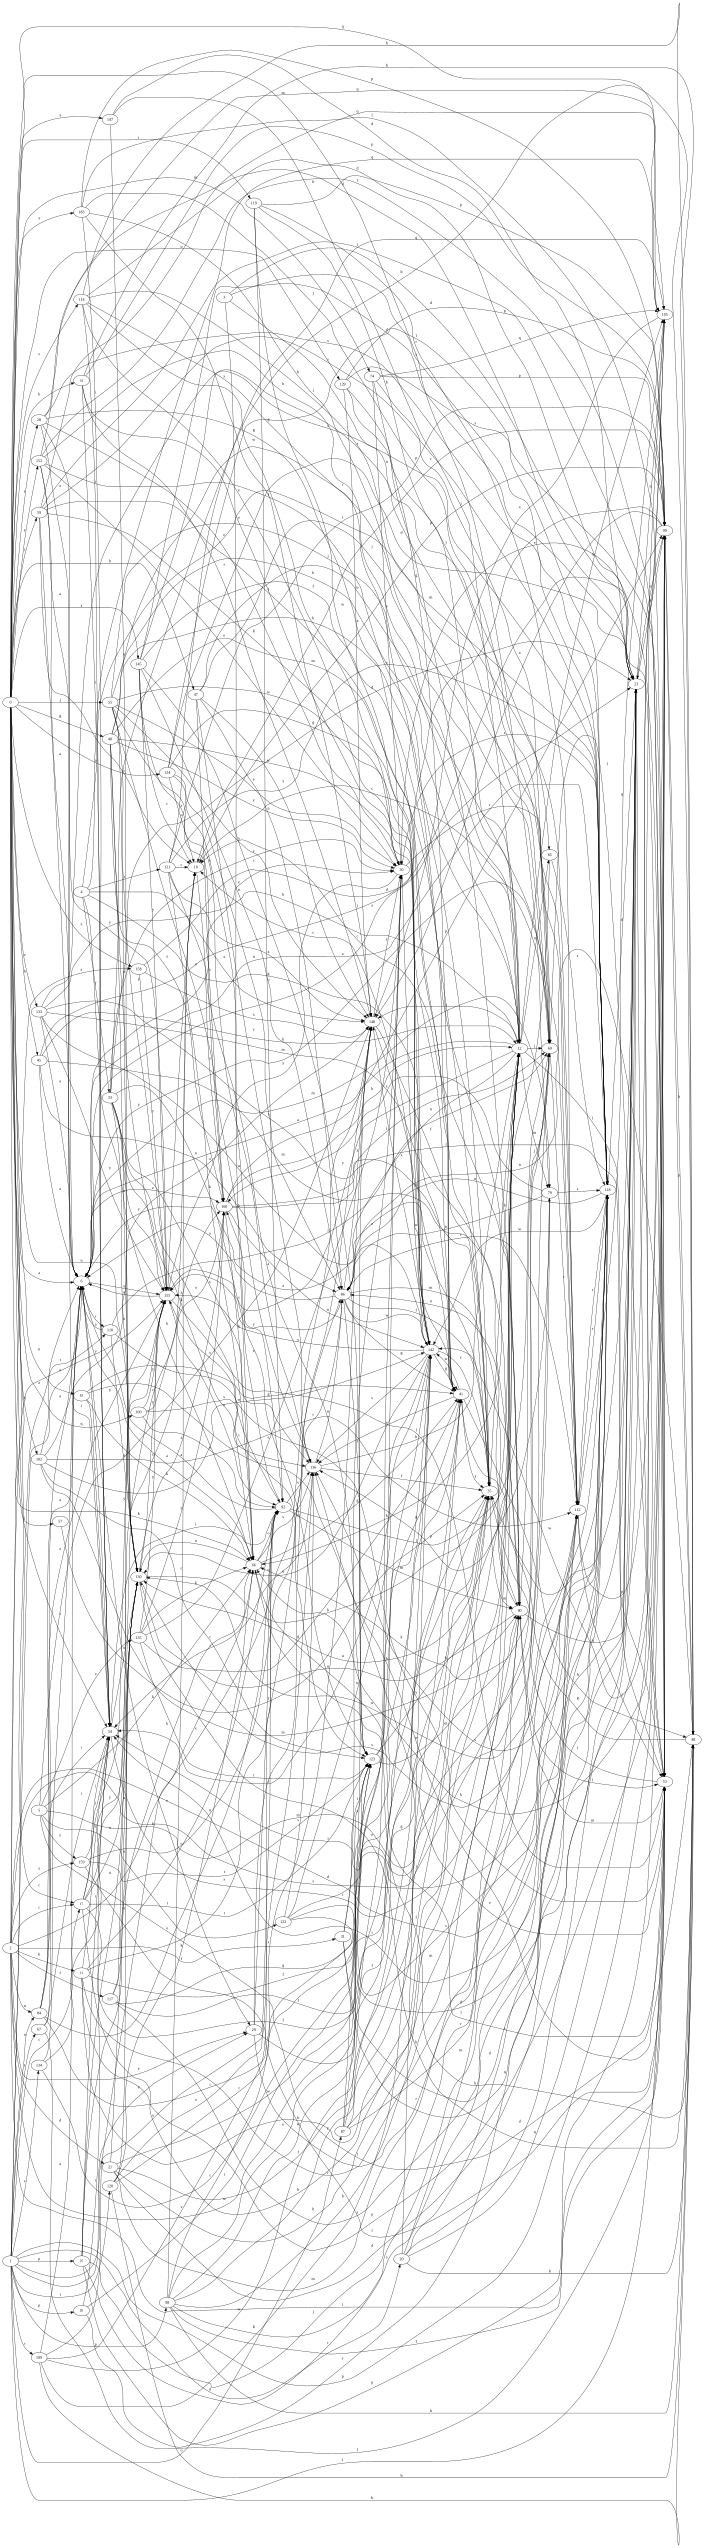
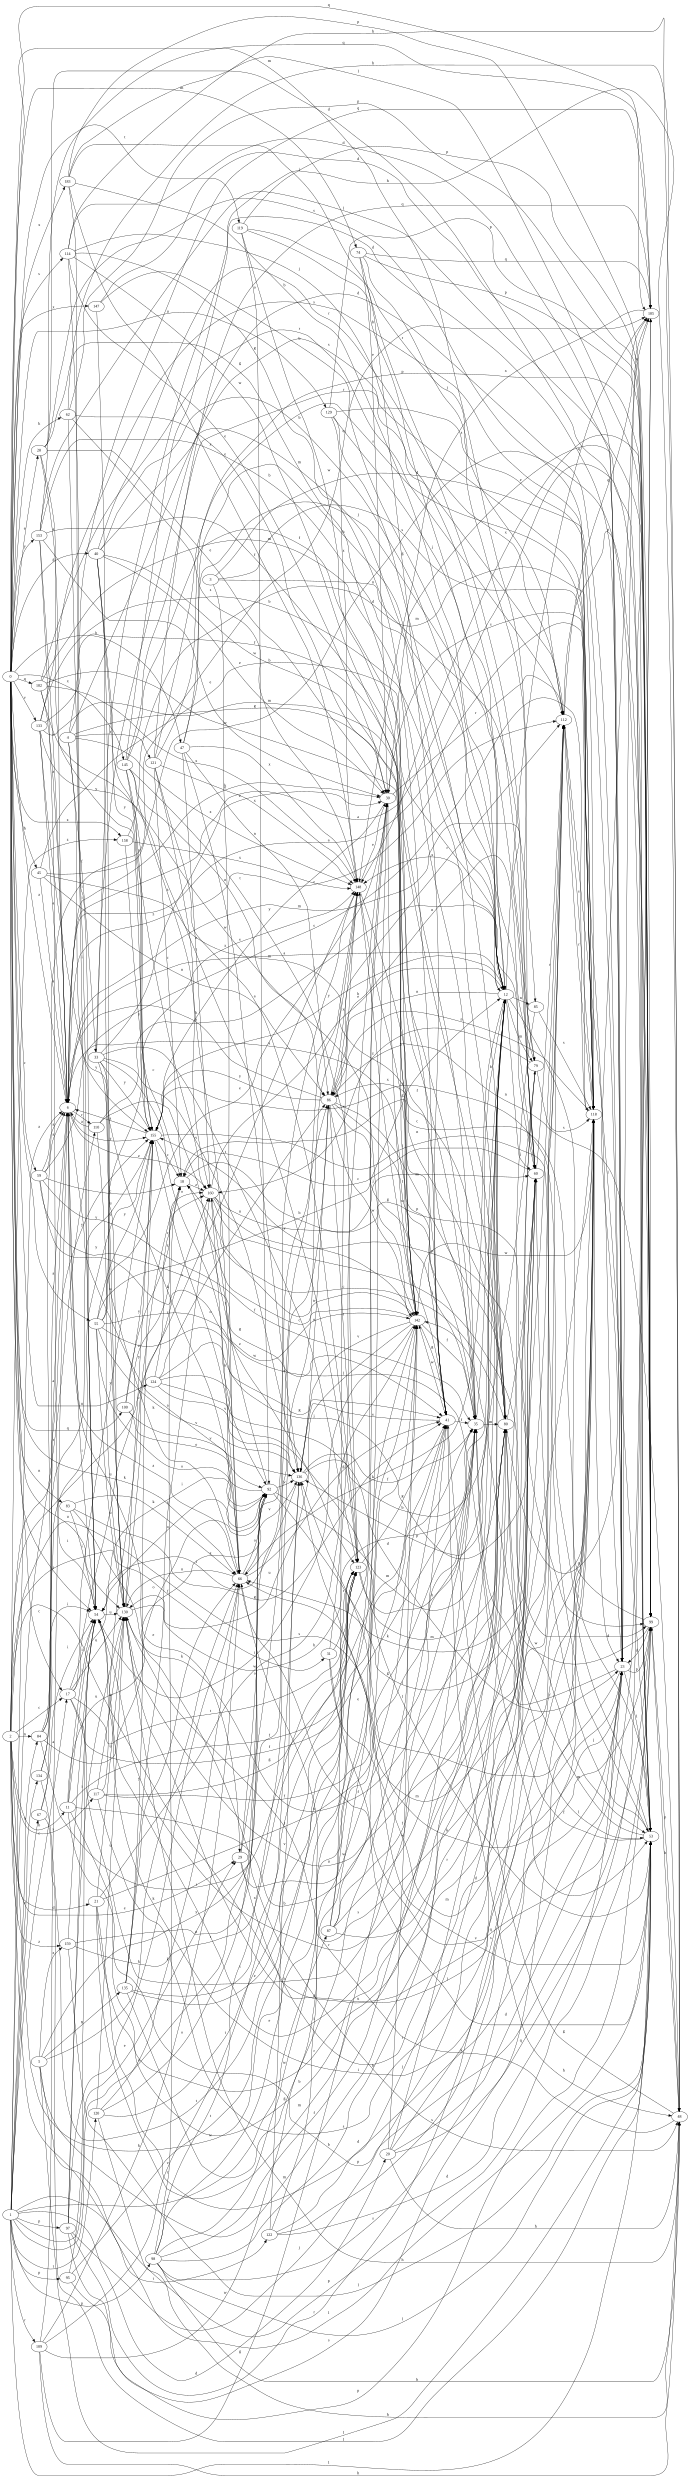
(60, 1521) -> none
